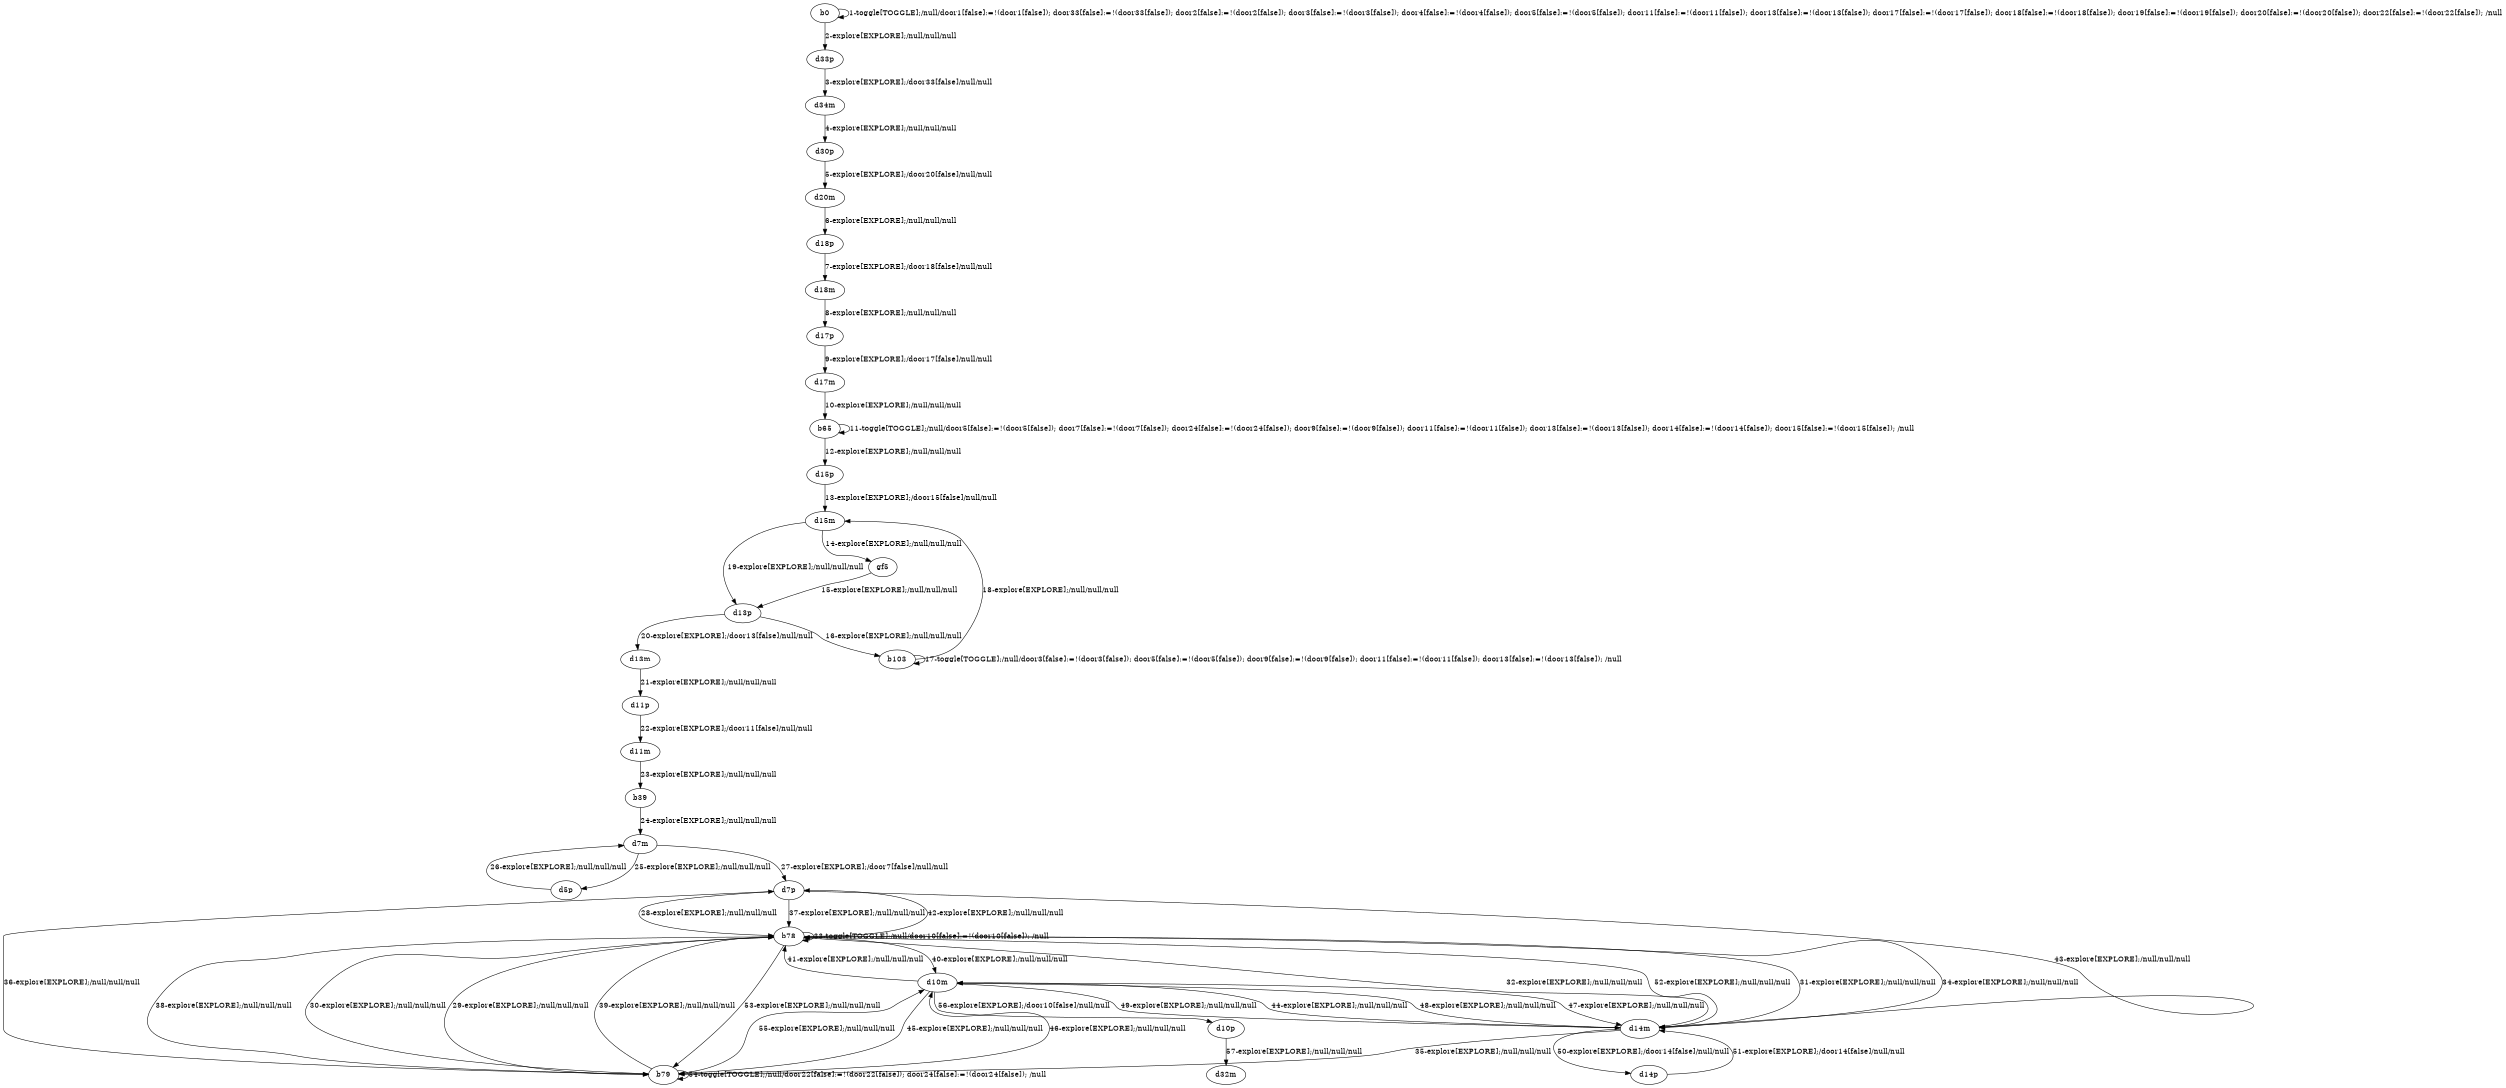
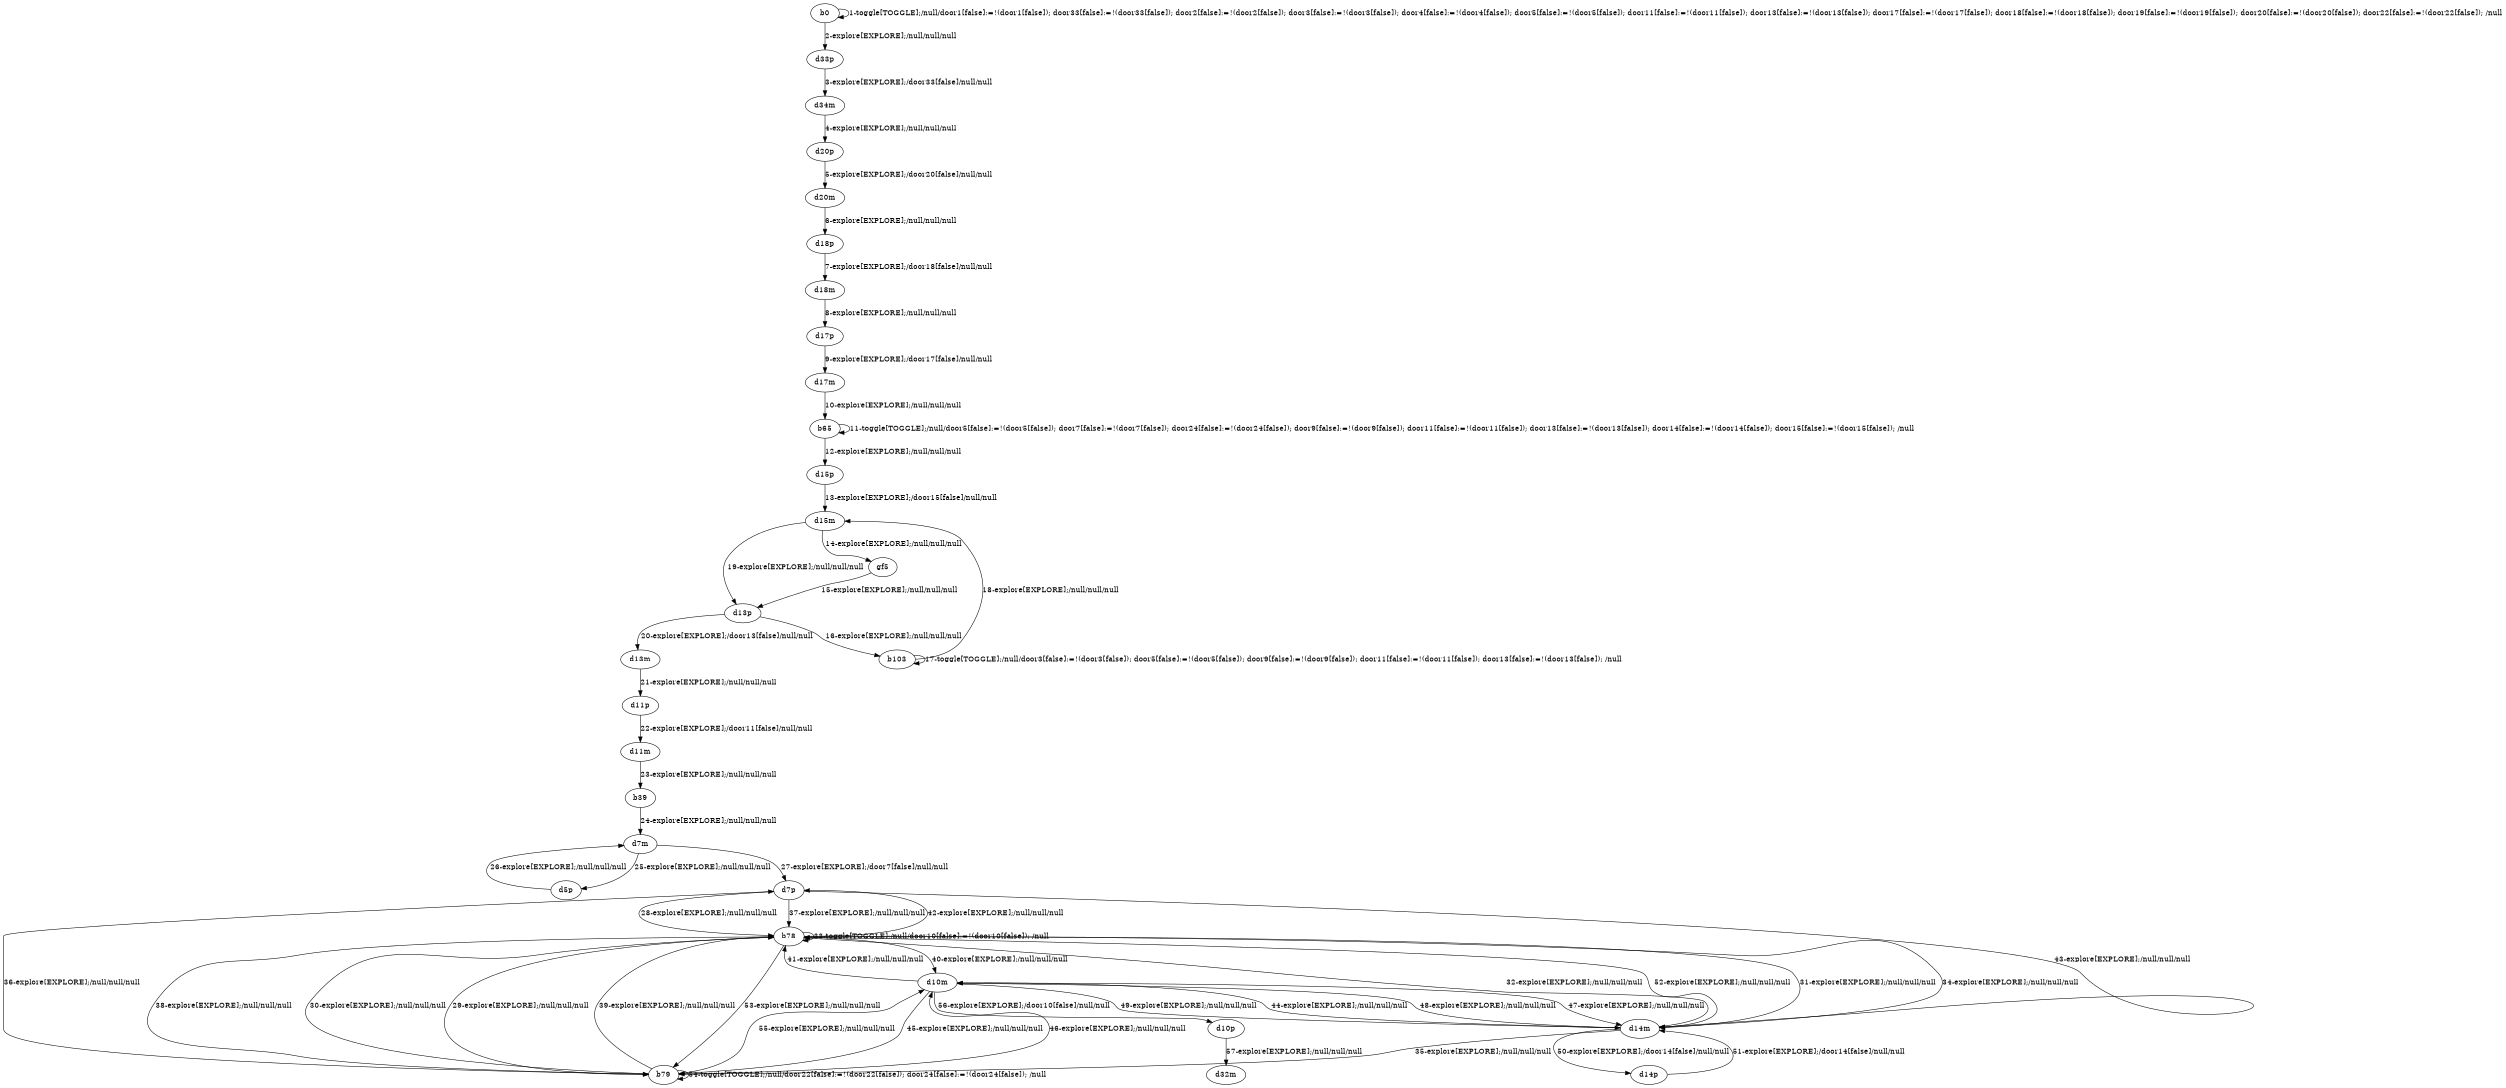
(825, 152) -> (825, 152)
